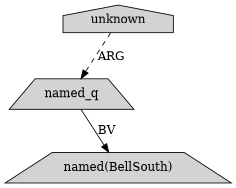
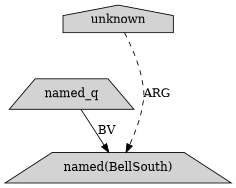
(98, 52) -> (143, 88)
